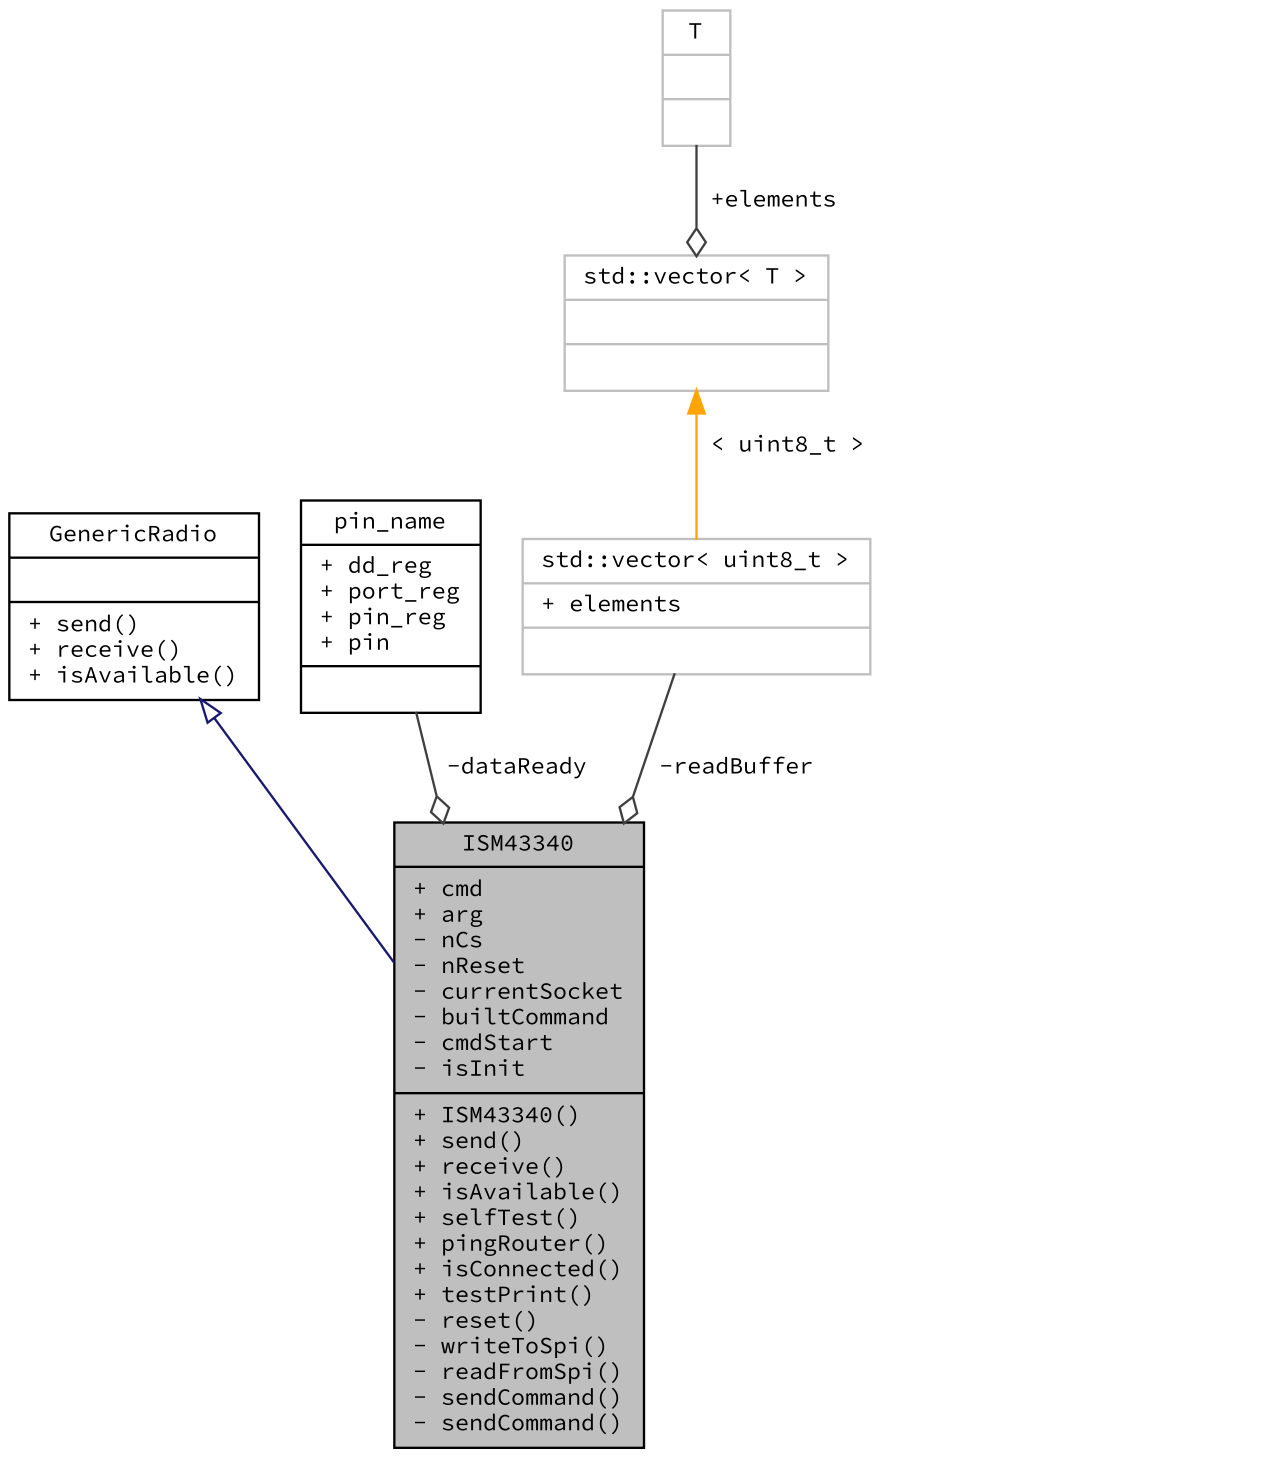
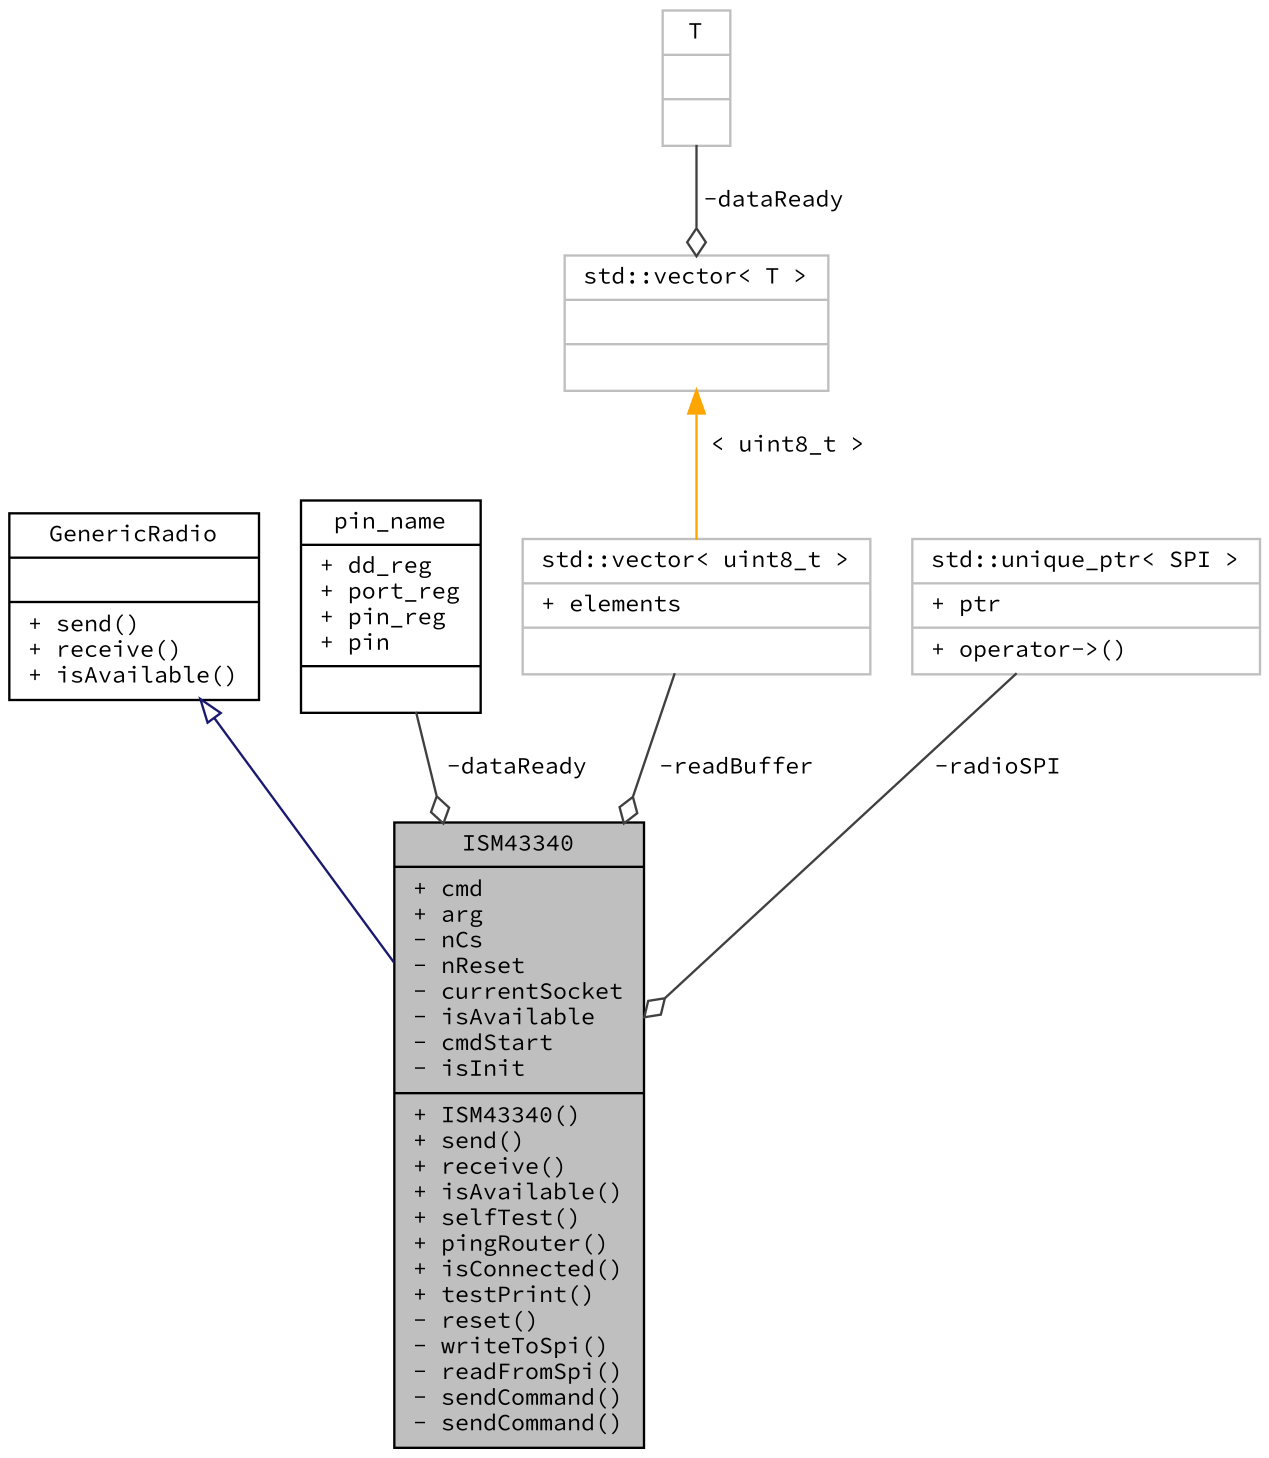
(768, 201) -> (768, 201)
none -> (1086, 607)
(512, 1017) -> (505, 1017)
